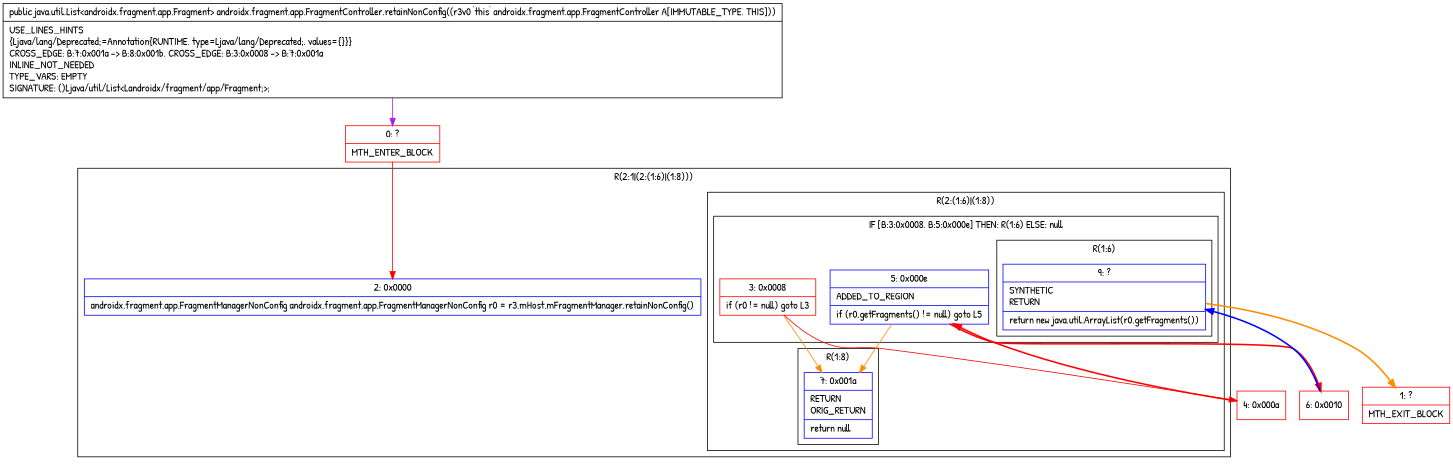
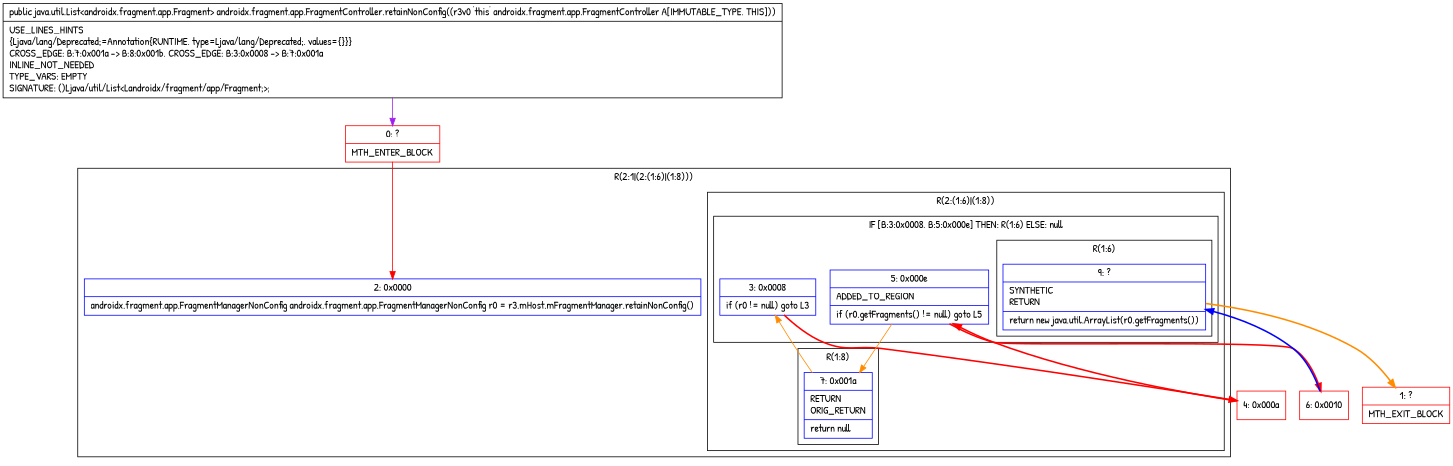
(768, 297) -> (768, 297)
(798, 336) -> (789, 337)
(1003, 365) -> (1003, 365)
